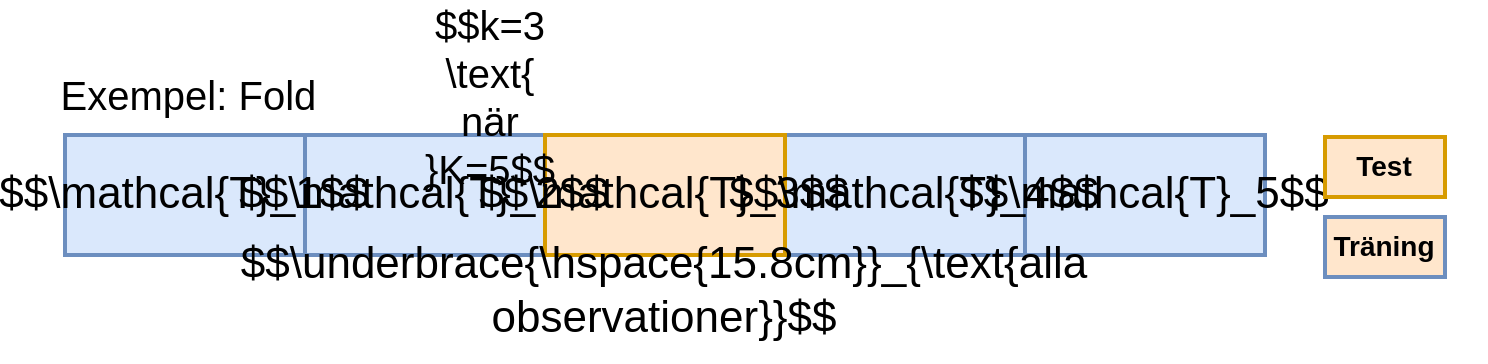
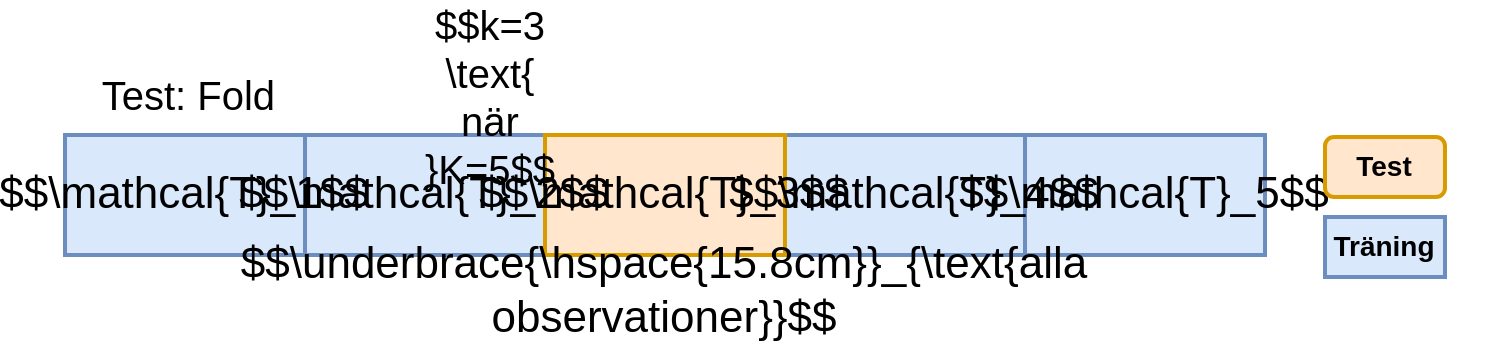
(195, 95) -> (195, 95)
(1385, 167) -> (1385, 167)
(1385, 247) -> (1385, 247)
